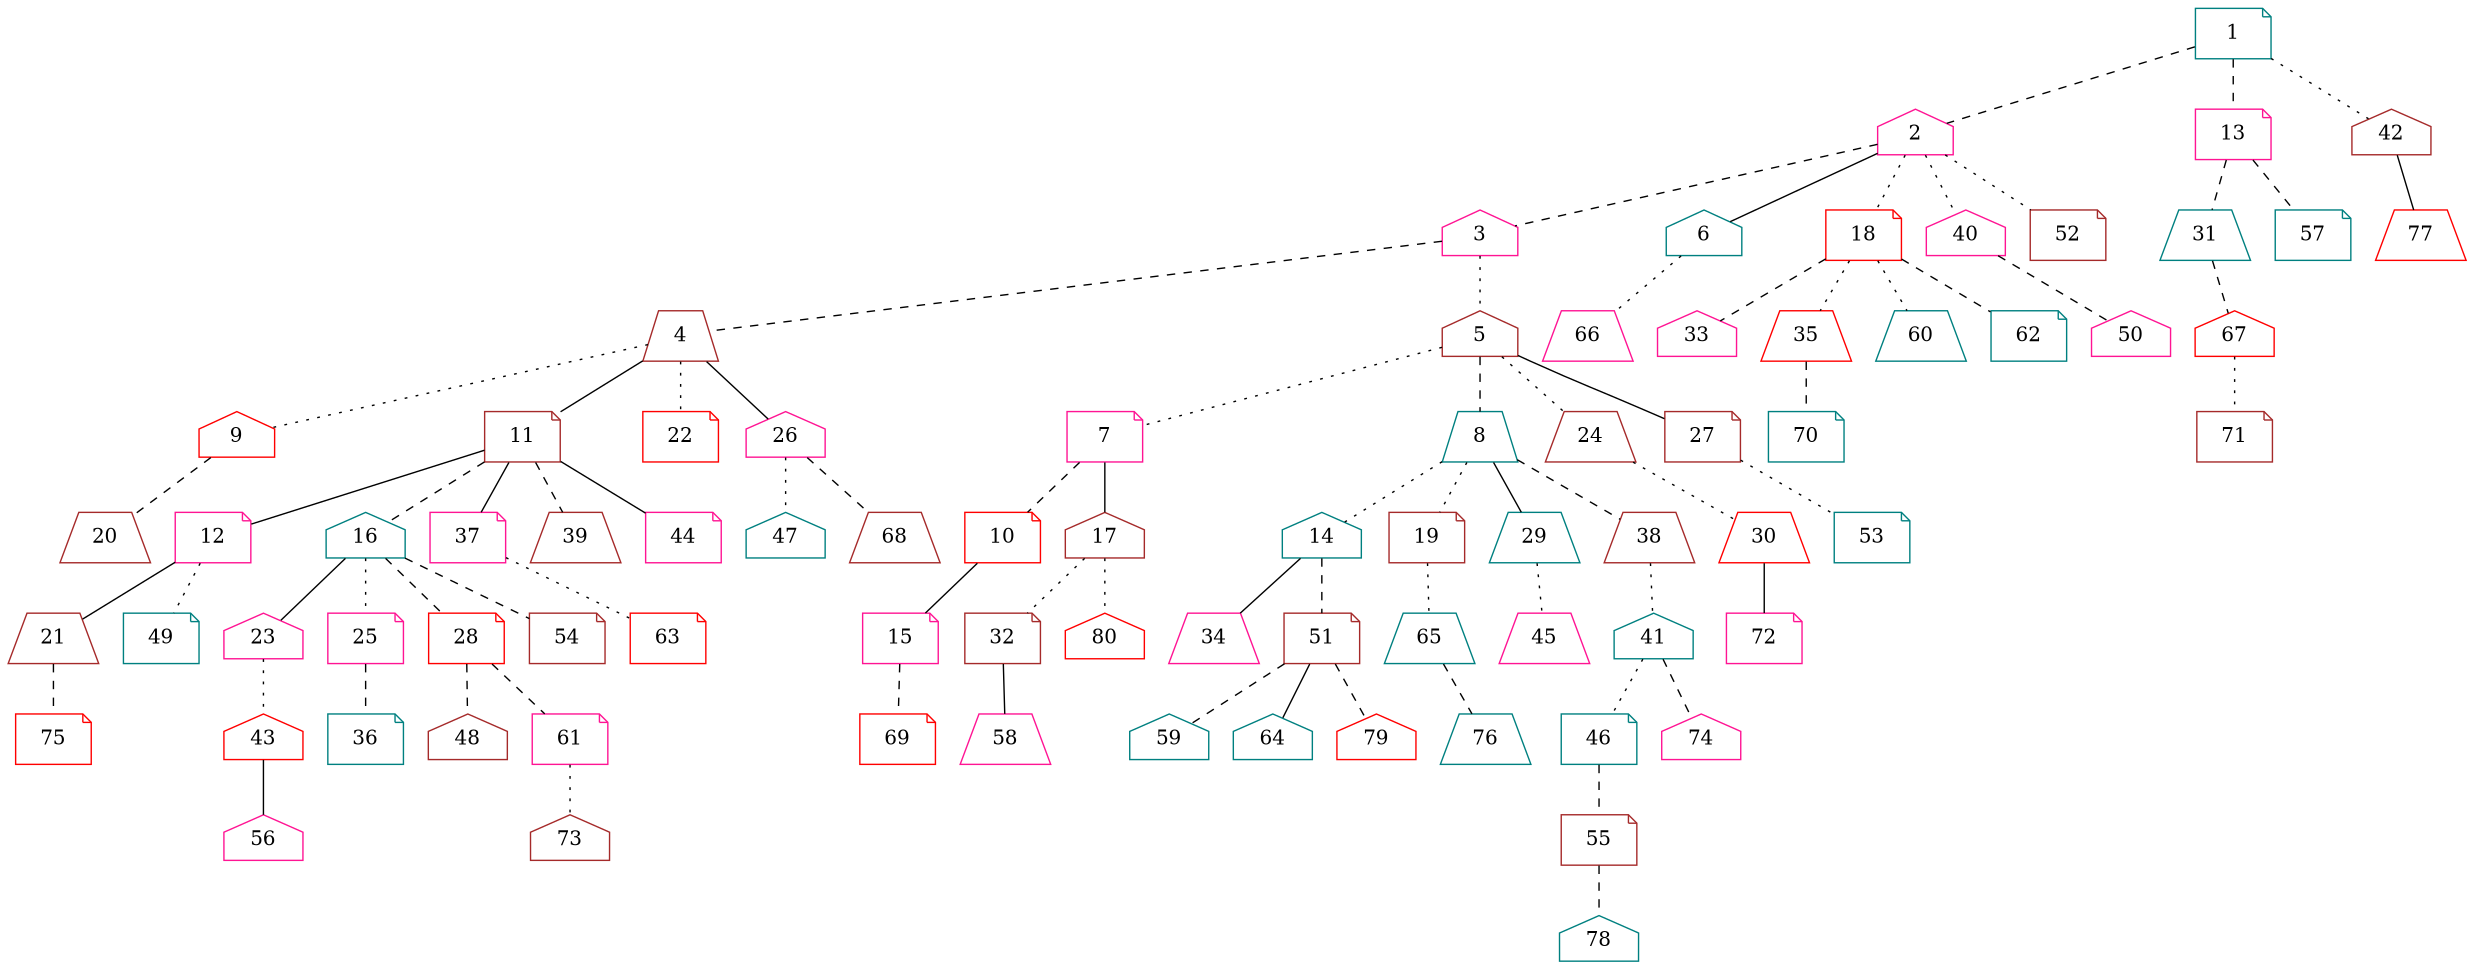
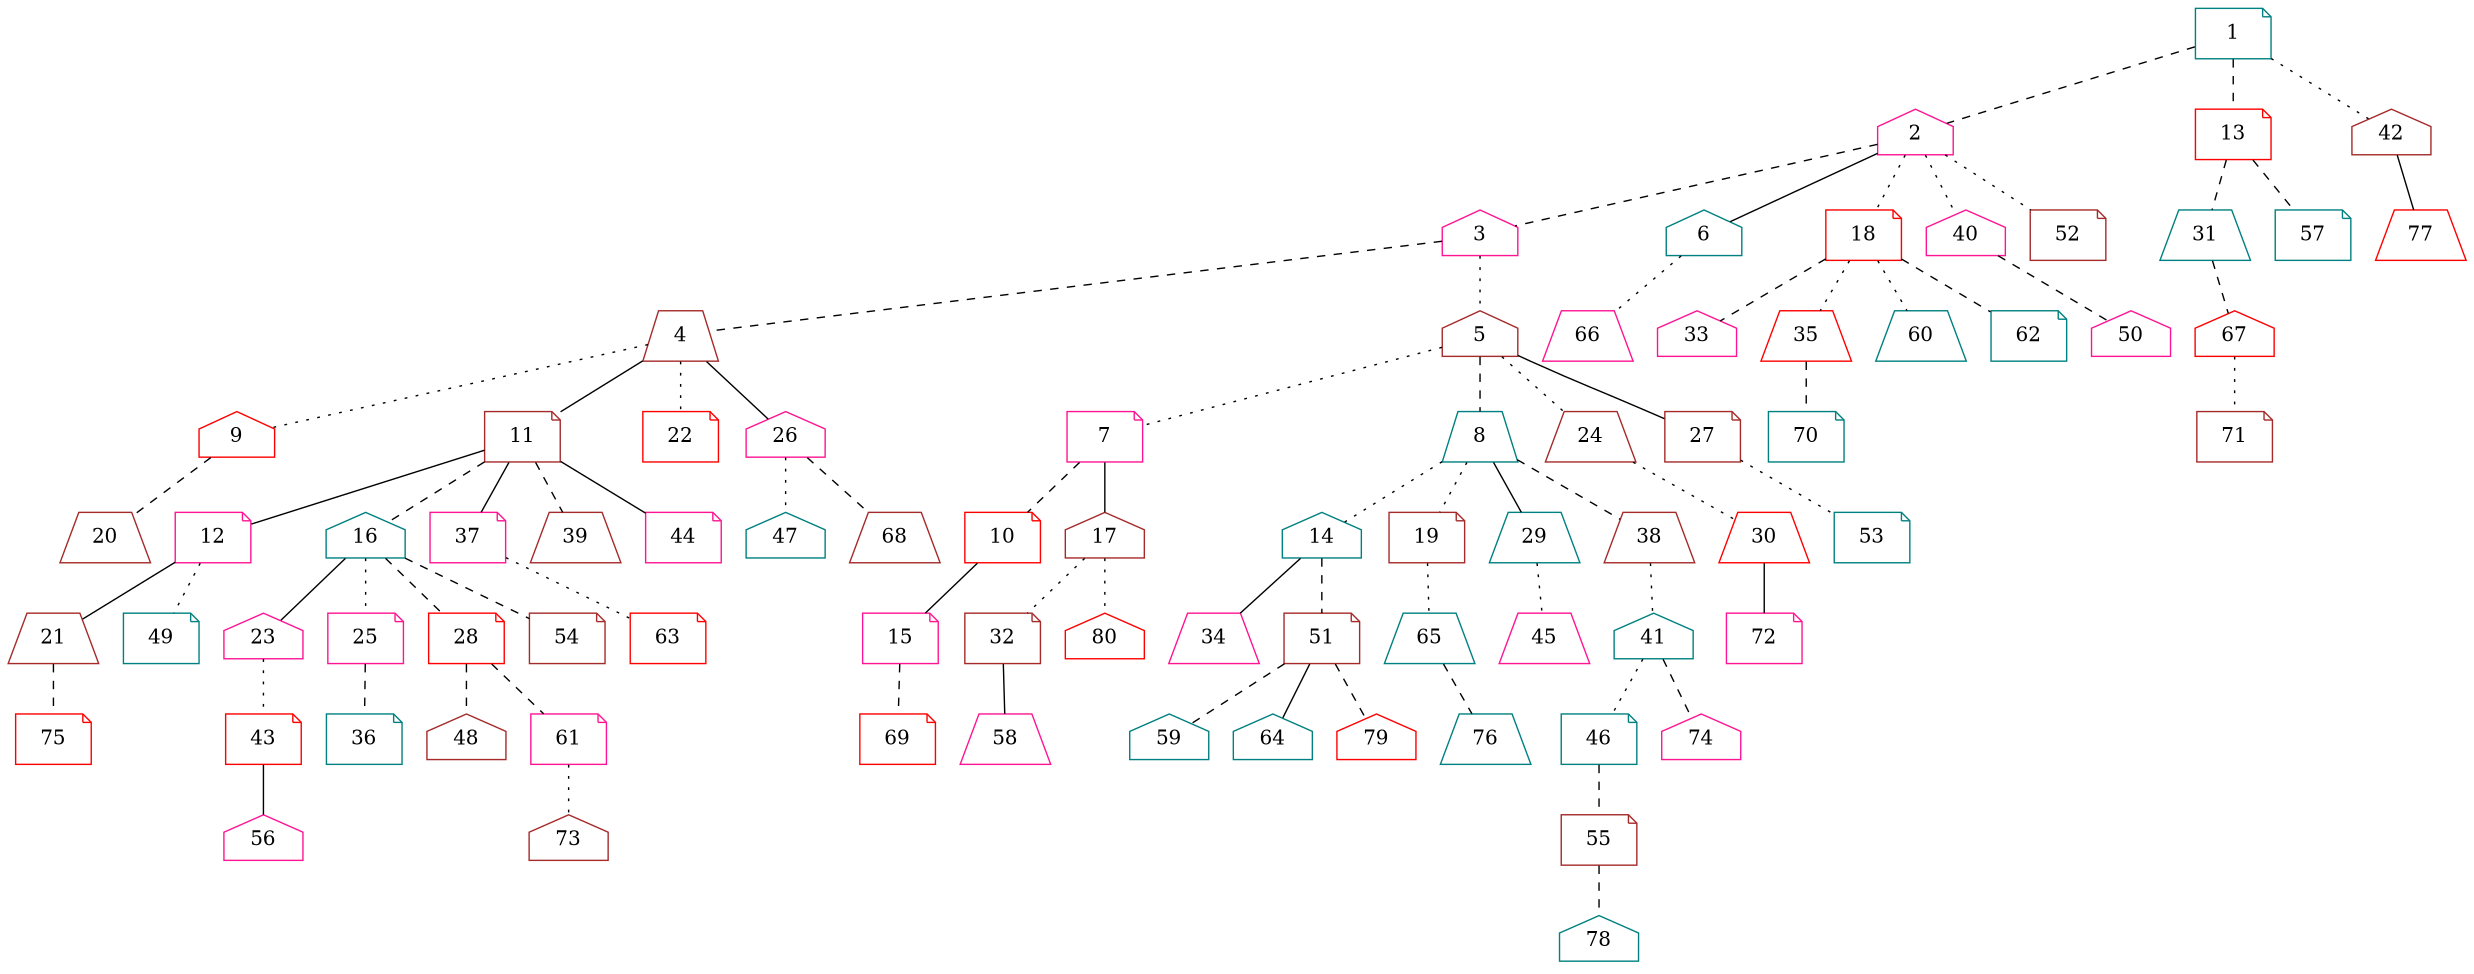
(2233, 134) -> (2233, 134)
(263, 739) -> (263, 739)
